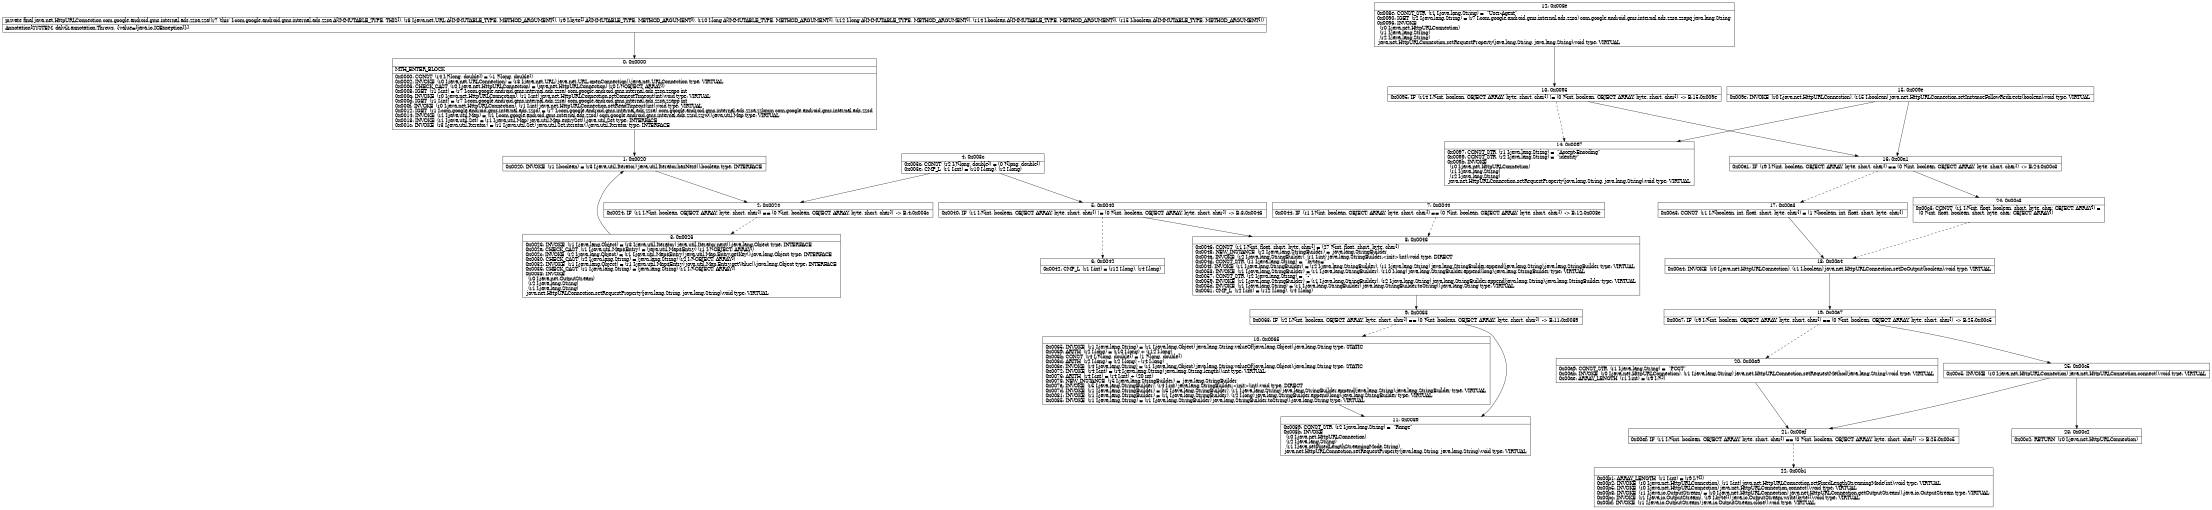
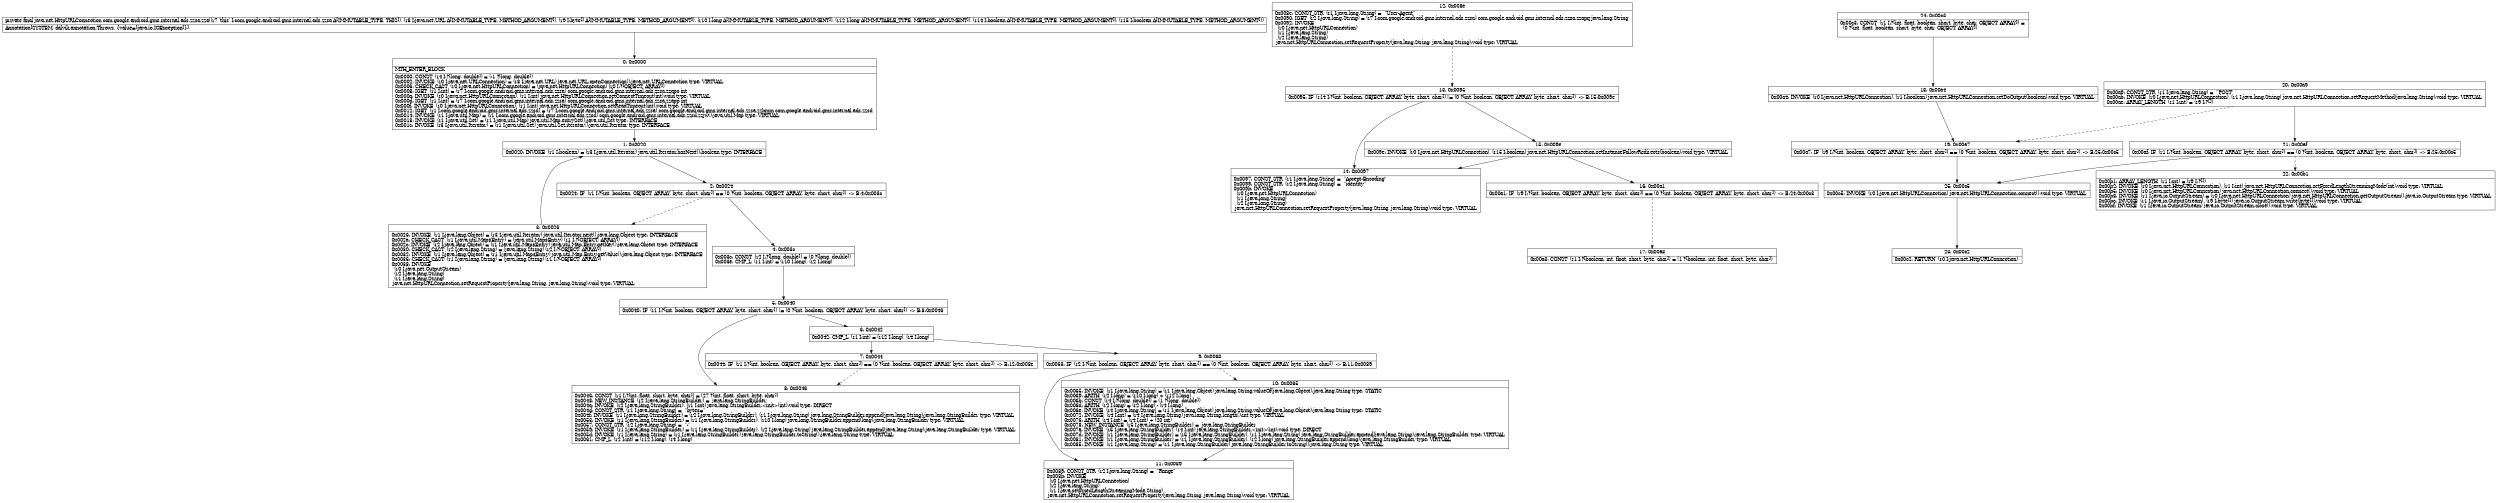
(1398, 23) -> (1296, 23)
(1554, 65) -> (1452, 65)
(1560, 120) -> (1379, 124)
(1722, 129) -> (1499, 121)
(1945, 184) -> none
(867, 188) -> (750, 221)
(1103, 236) -> (826, 320)
(1805, 237) -> none
(1913, 240) -> (1933, 60)
(1416, 301) -> (1024, 346)
(1794, 340) -> (2127, 126)
none -> (871, 346)
(1941, 405) -> (2103, 167)
